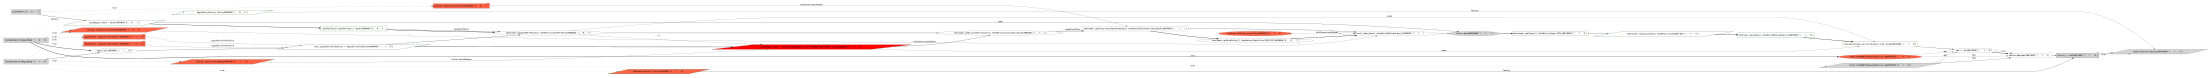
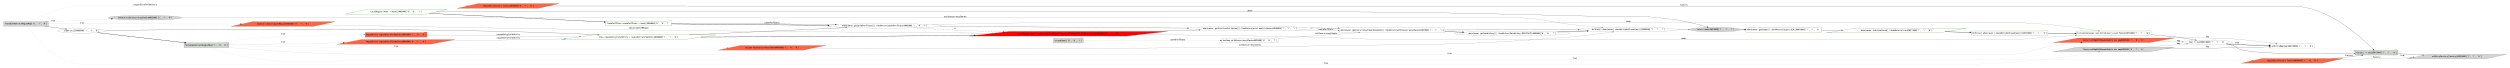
(461, 6) -> (1250, 41)
(114, 8) -> (1178, 40)
(222, 12) -> (2292, 61)
(61, 18) -> none
(55, 19) -> (1575, 58)
(1255, 34) -> (145, 18)
(114, 37) -> (396, 42)
(50, 44) -> (80, 20)
(62, 48) -> (141, 38)
none -> (2289, 54)
(2053, 56) -> (2334, 49)
(933, 57) -> (1155, 54)
(1880, 57) -> (2114, 40)
none -> (2346, 57)
(222, 71) -> (145, 5)
